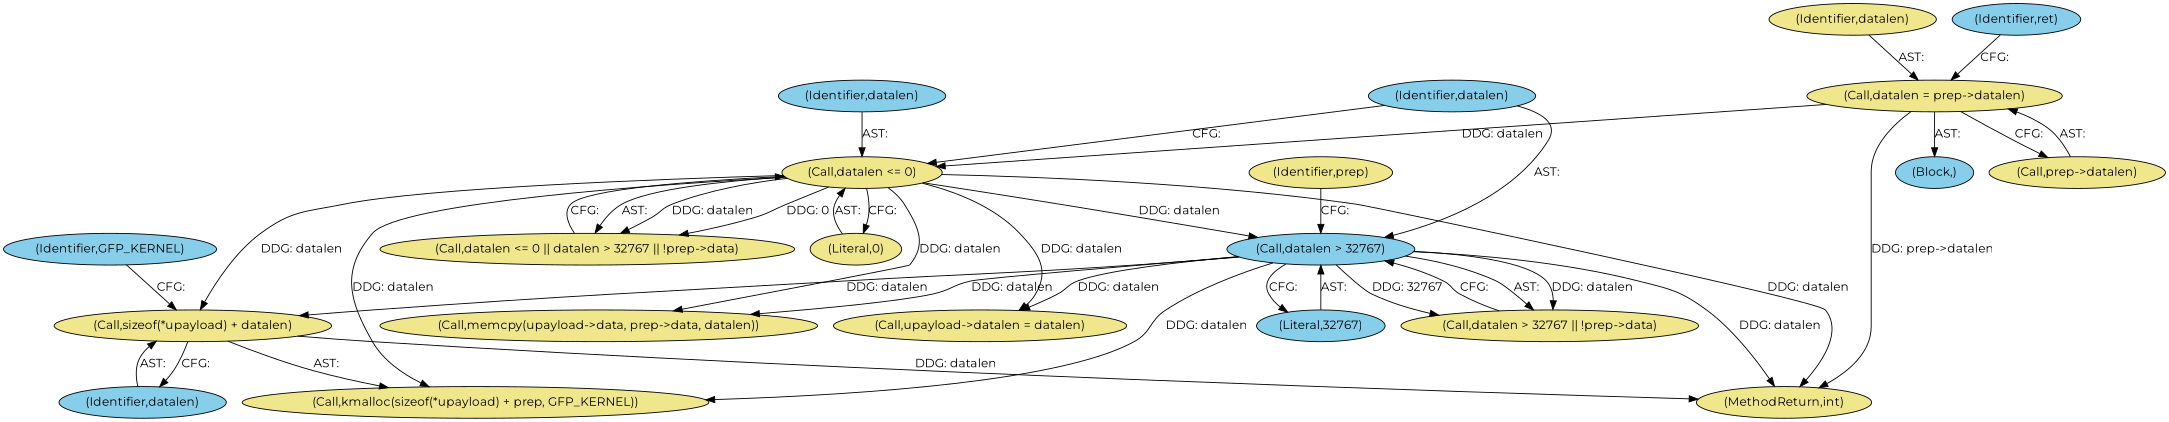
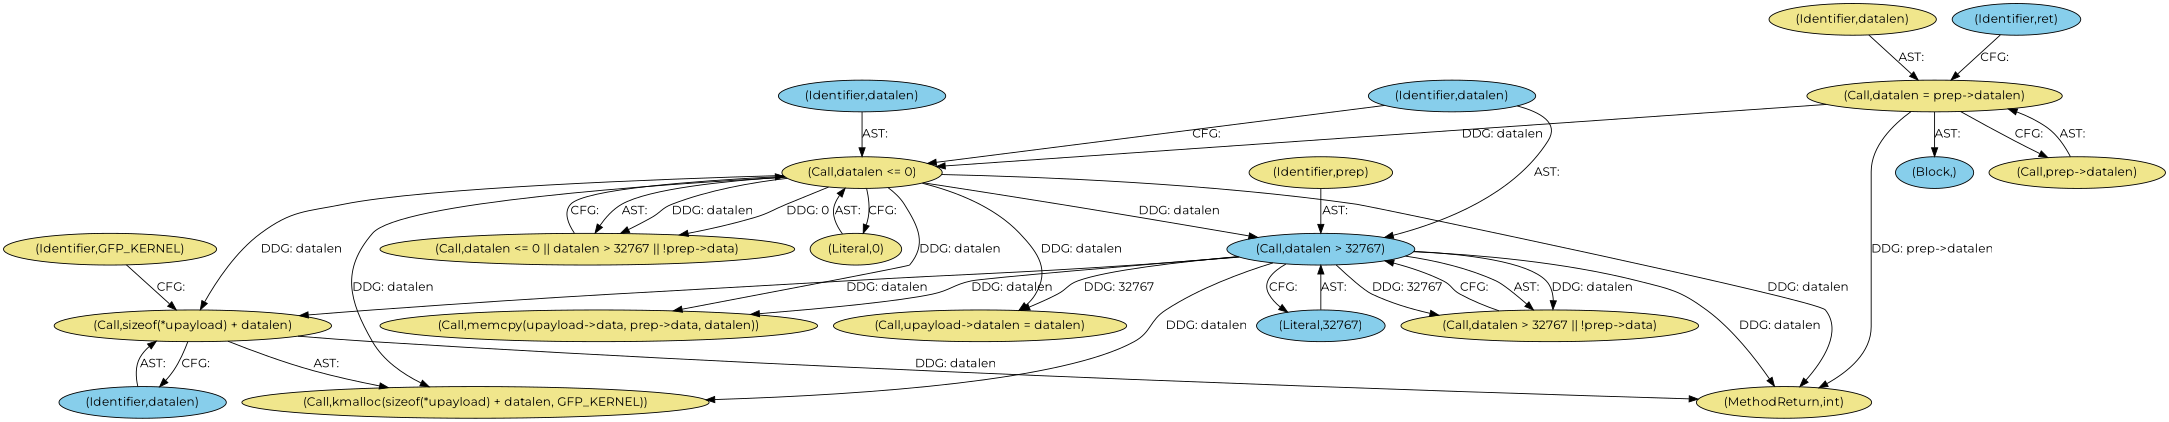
(1337, 211) -> (1337, 211)
(110, 249) -> (110, 249)
(1119, 288) -> (1119, 288)
(476, 402) -> (476, 402)
